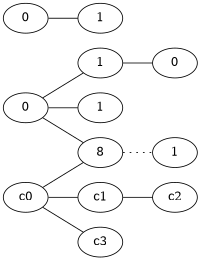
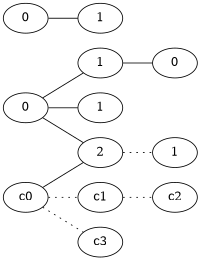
(100, 153) -> (100, 153)
(63, 197) -> (63, 197)
(138, 197) -> (138, 197)
(63, 220) -> (63, 220)
